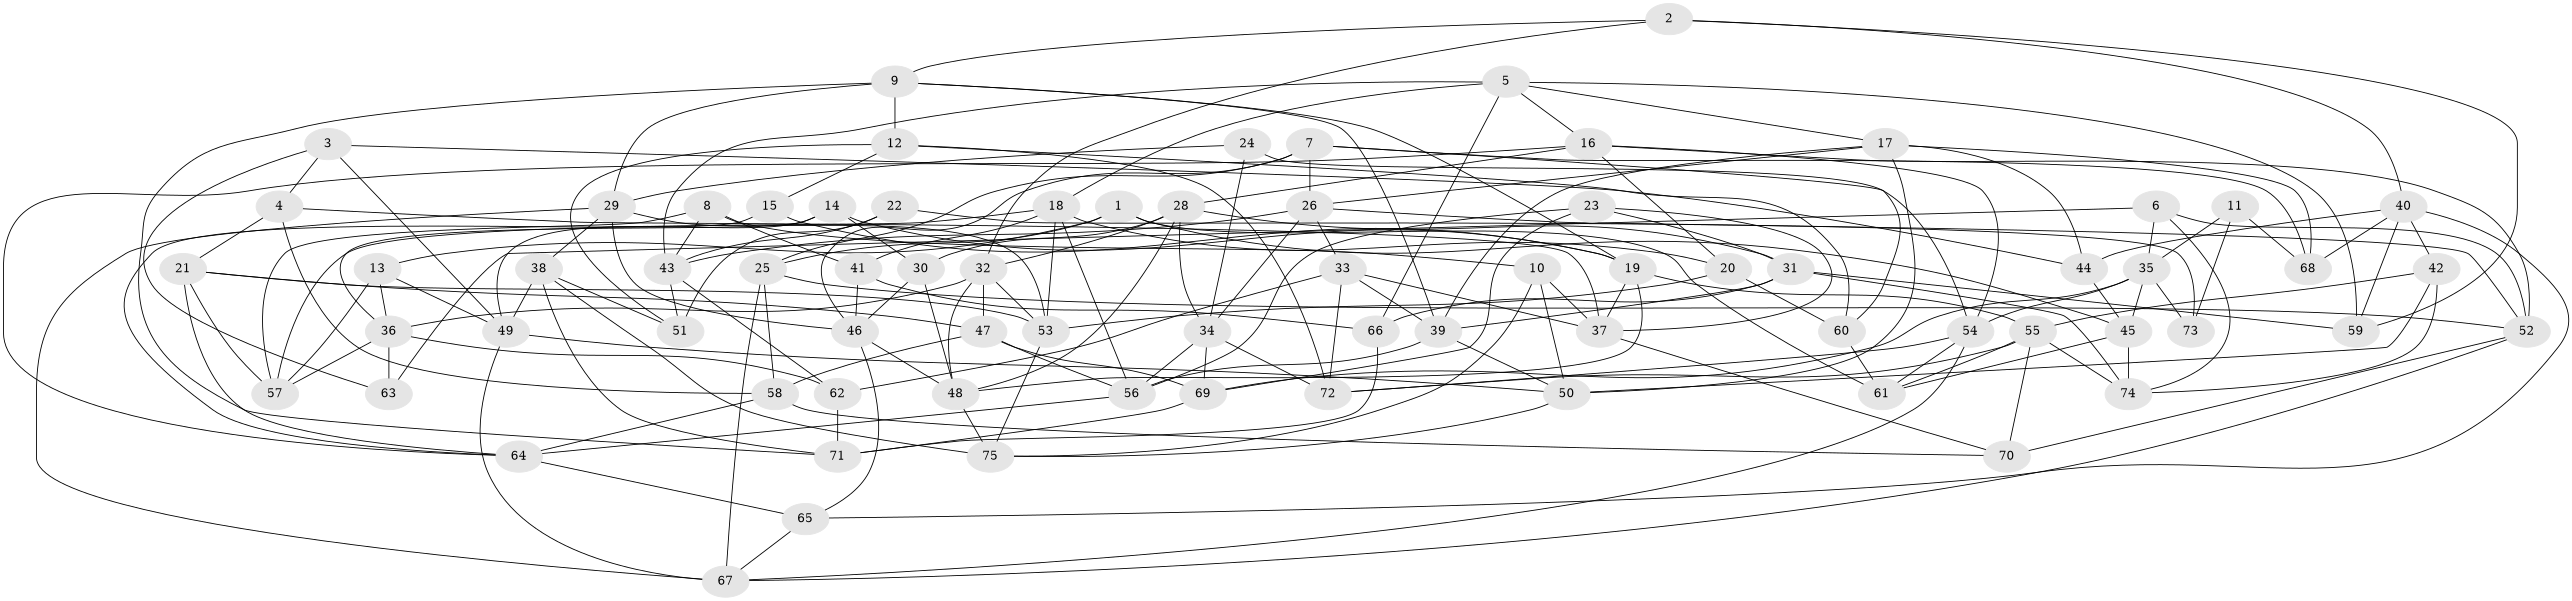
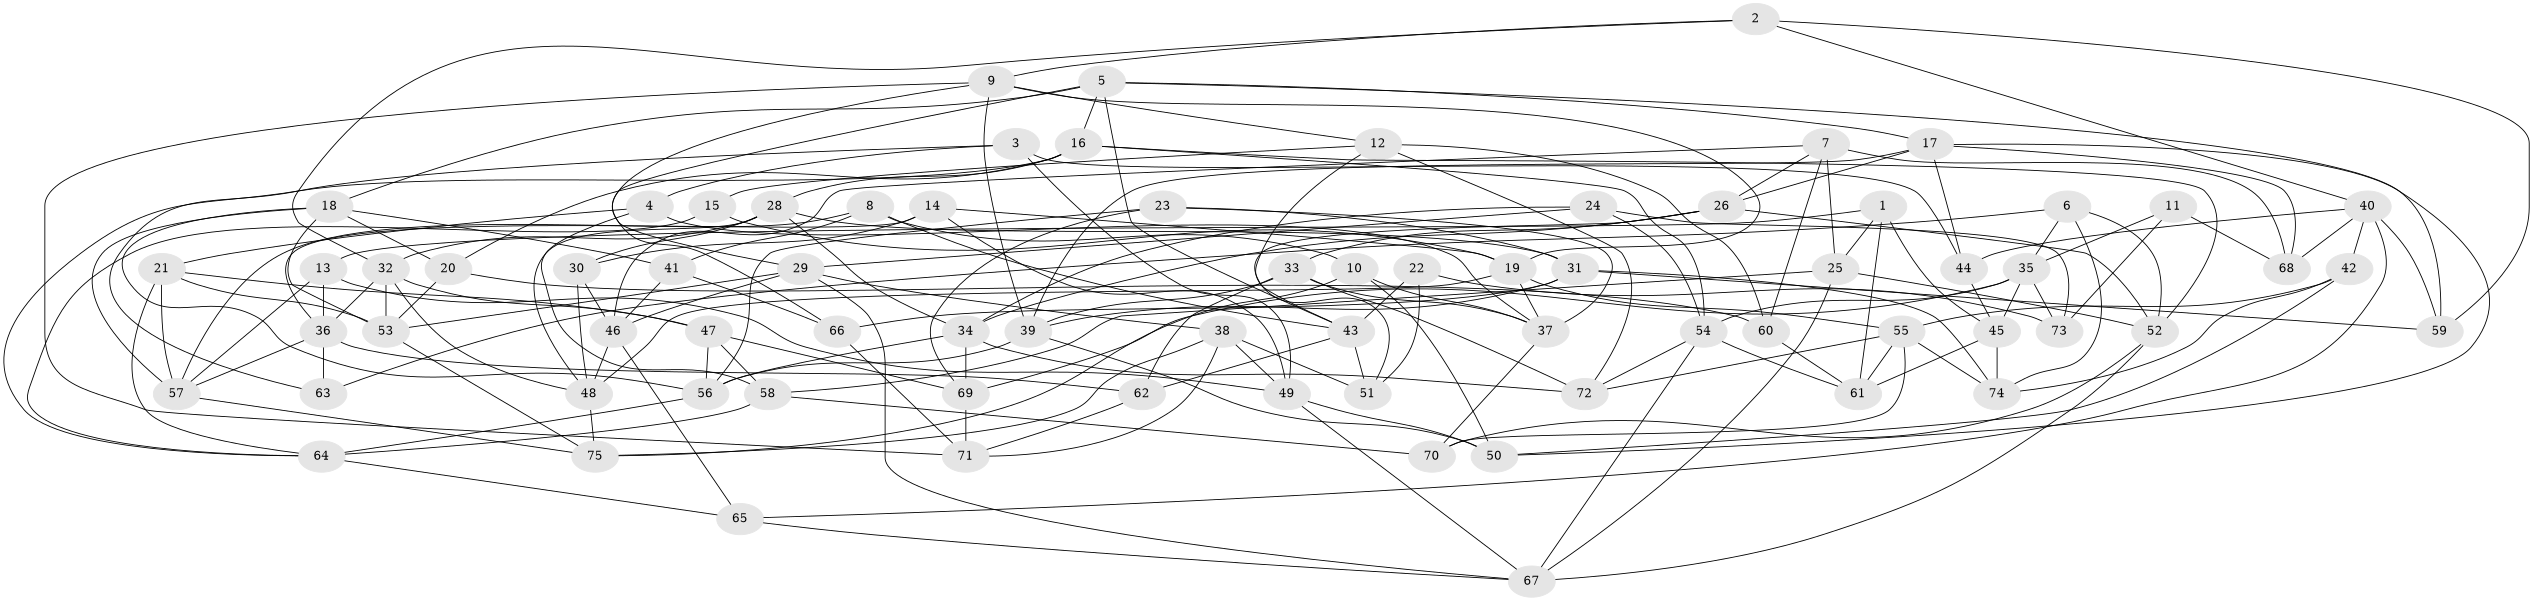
none -> (1871, 228)
(1283, 447) -> (330, 417)
